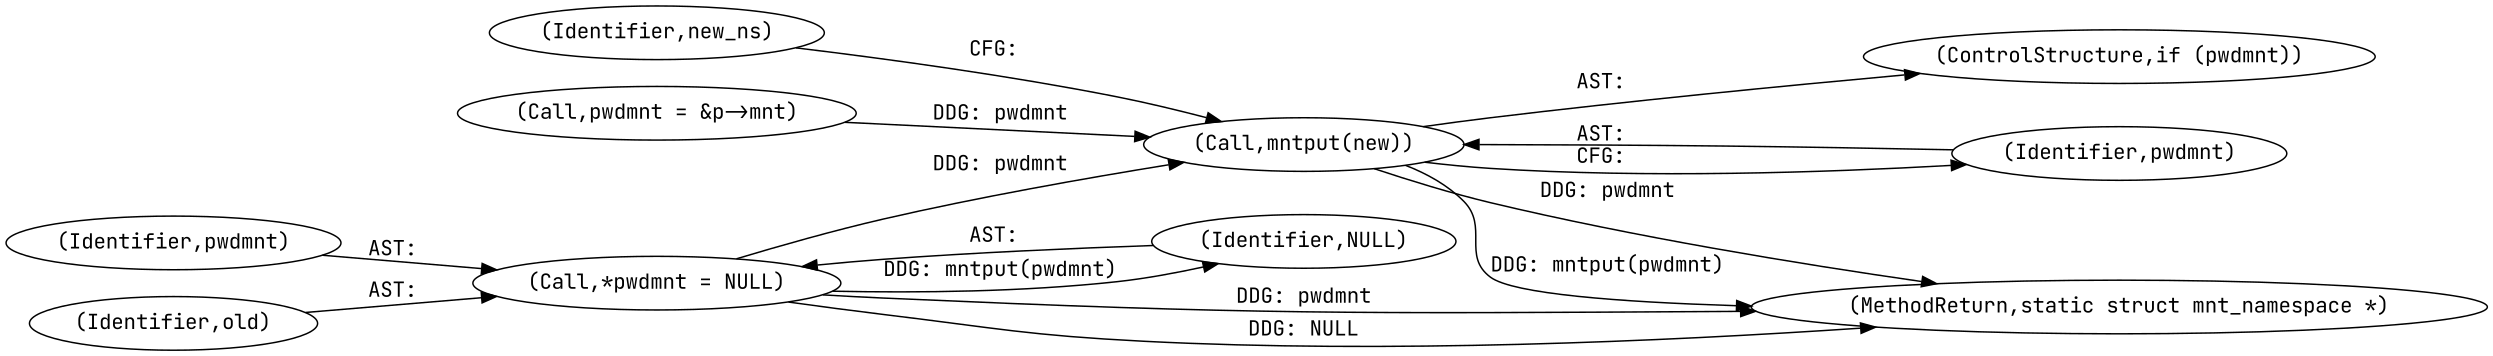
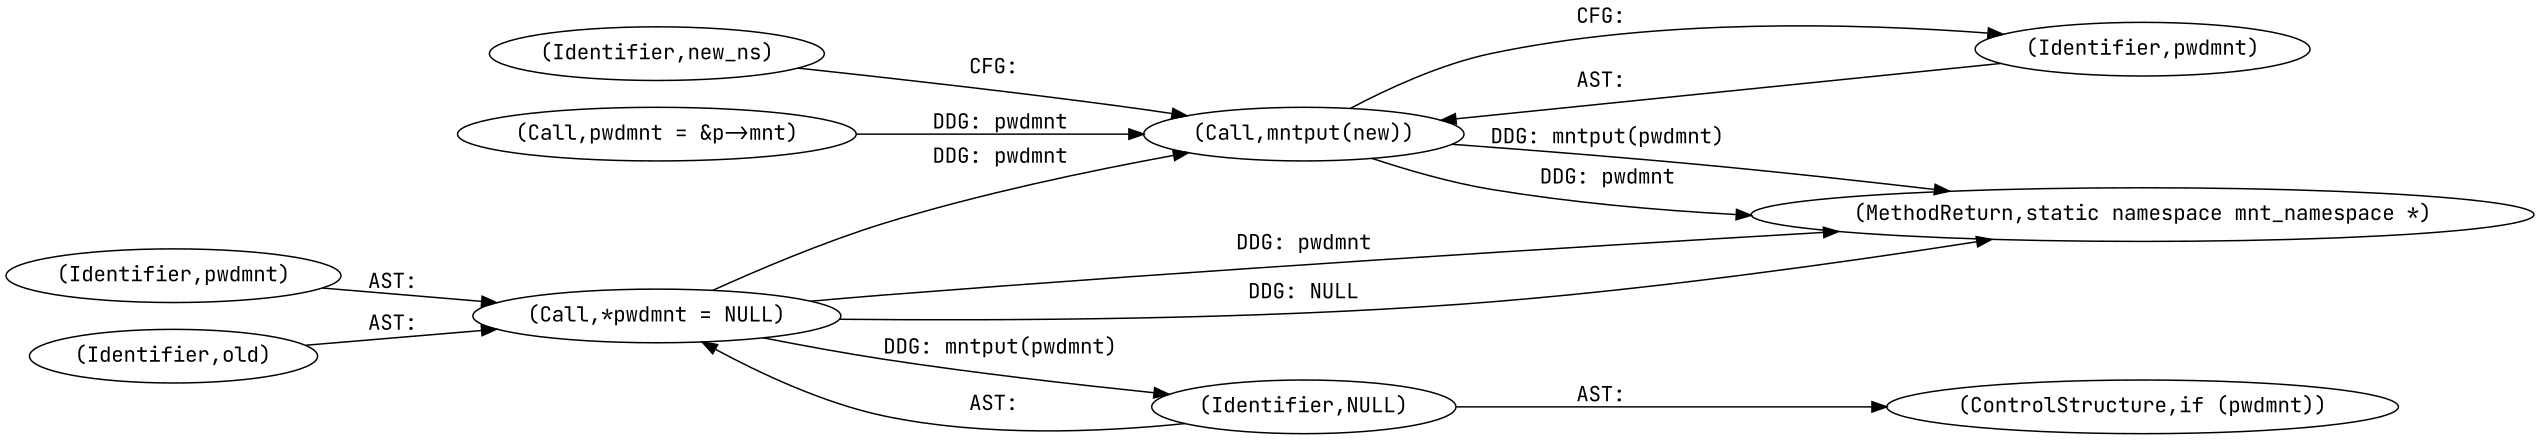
(1664, 98) -> (1664, 407)
(2119, 307) -> (2143, 215)
